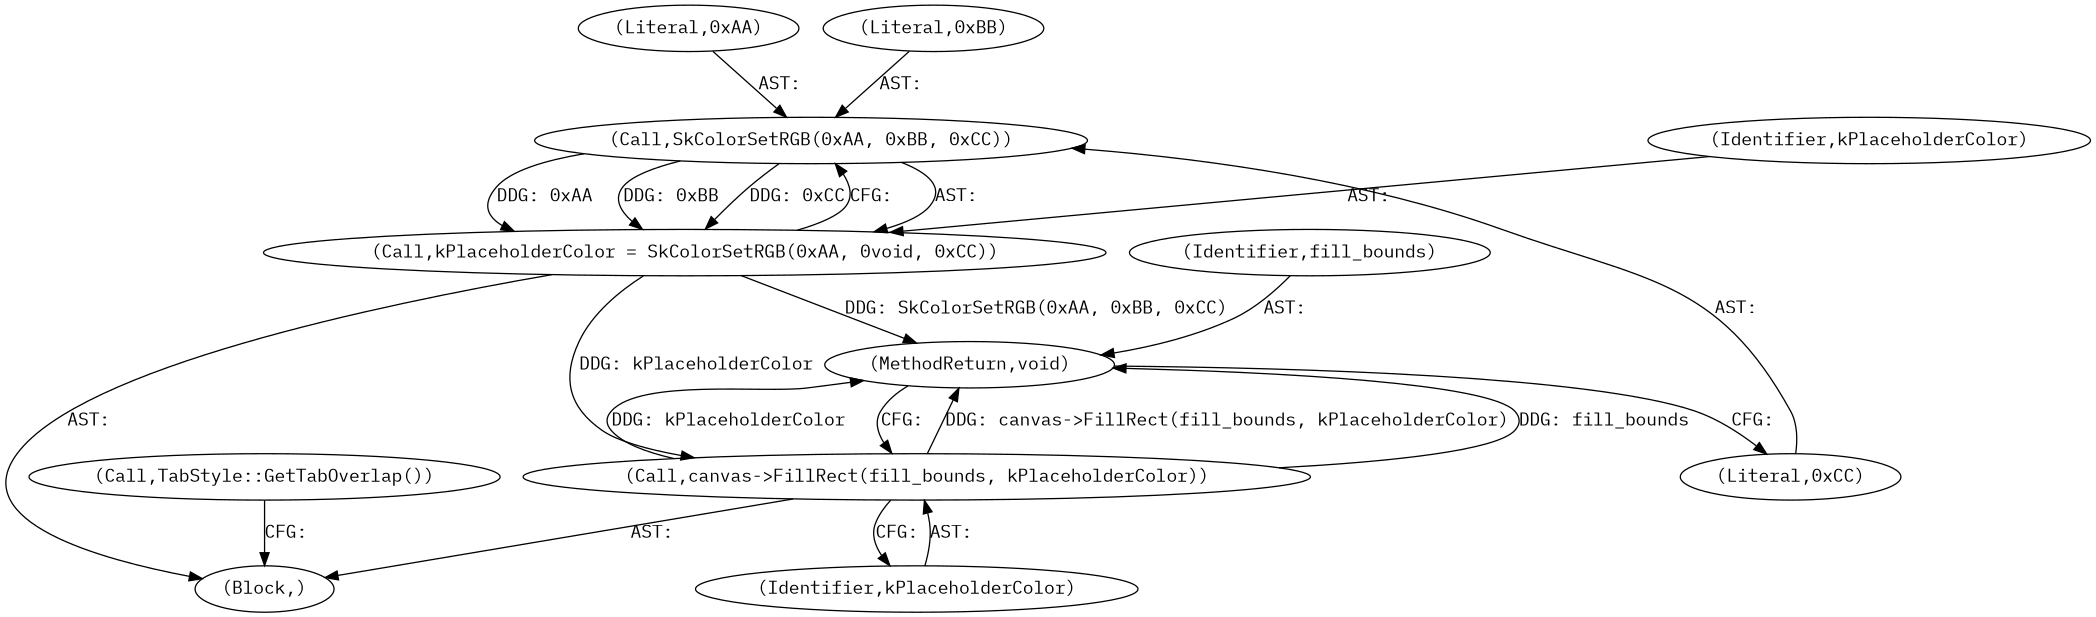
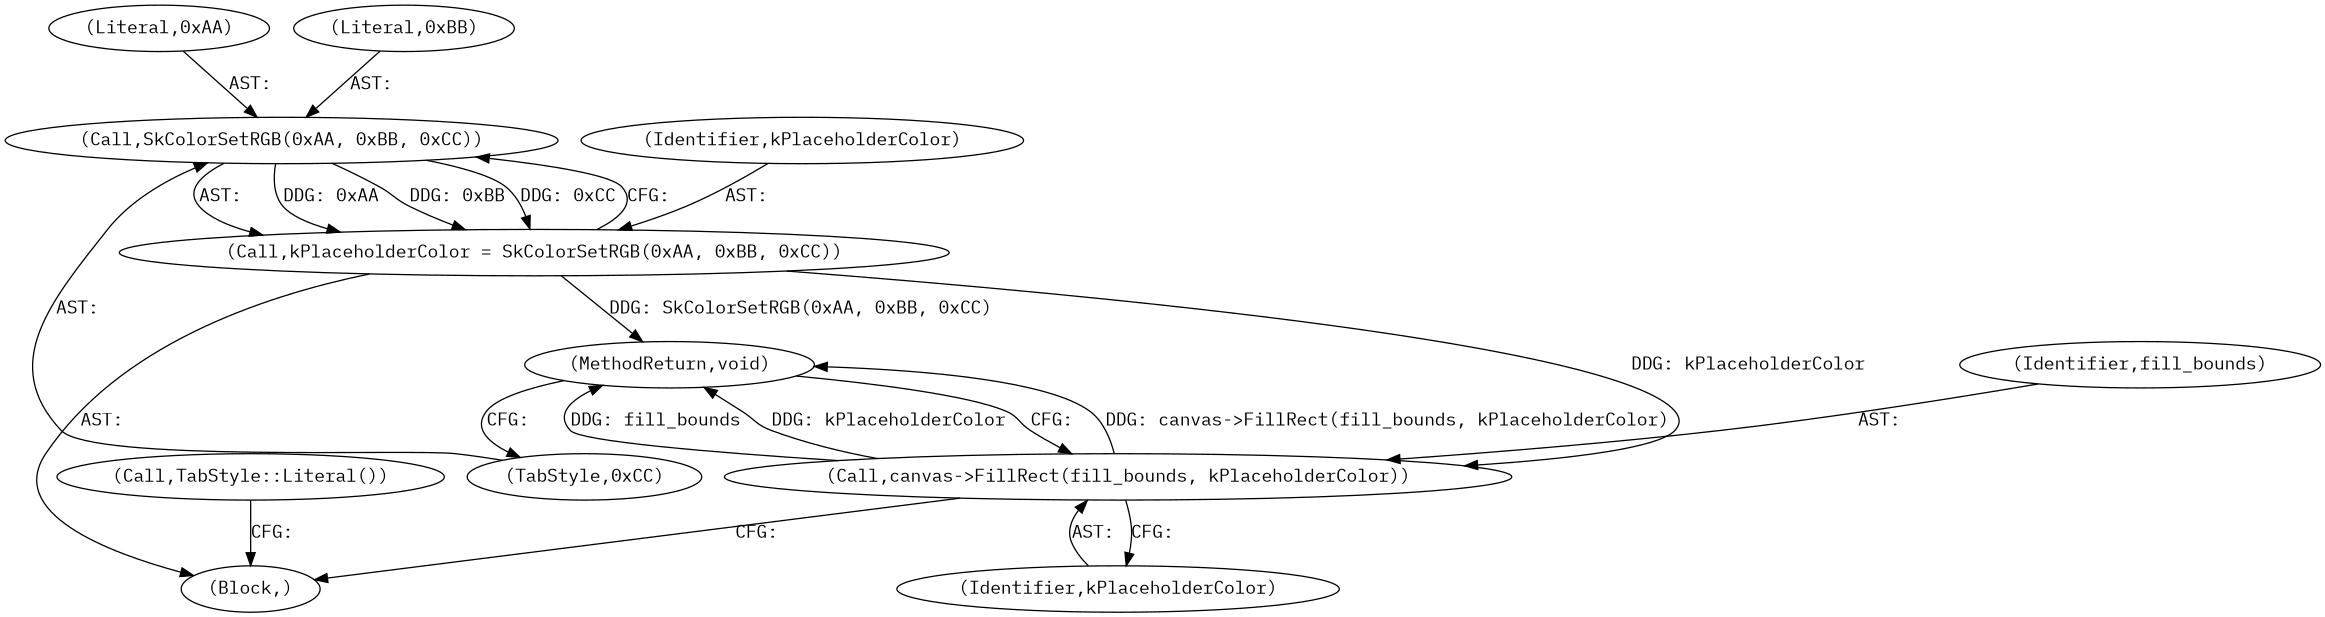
(685, 253) -> (534, 253)
(1209, 329) -> (1720, 430)
(265, 477) -> (251, 477)
(1791, 477) -> (584, 477)
(658, 533) -> (762, 533)
